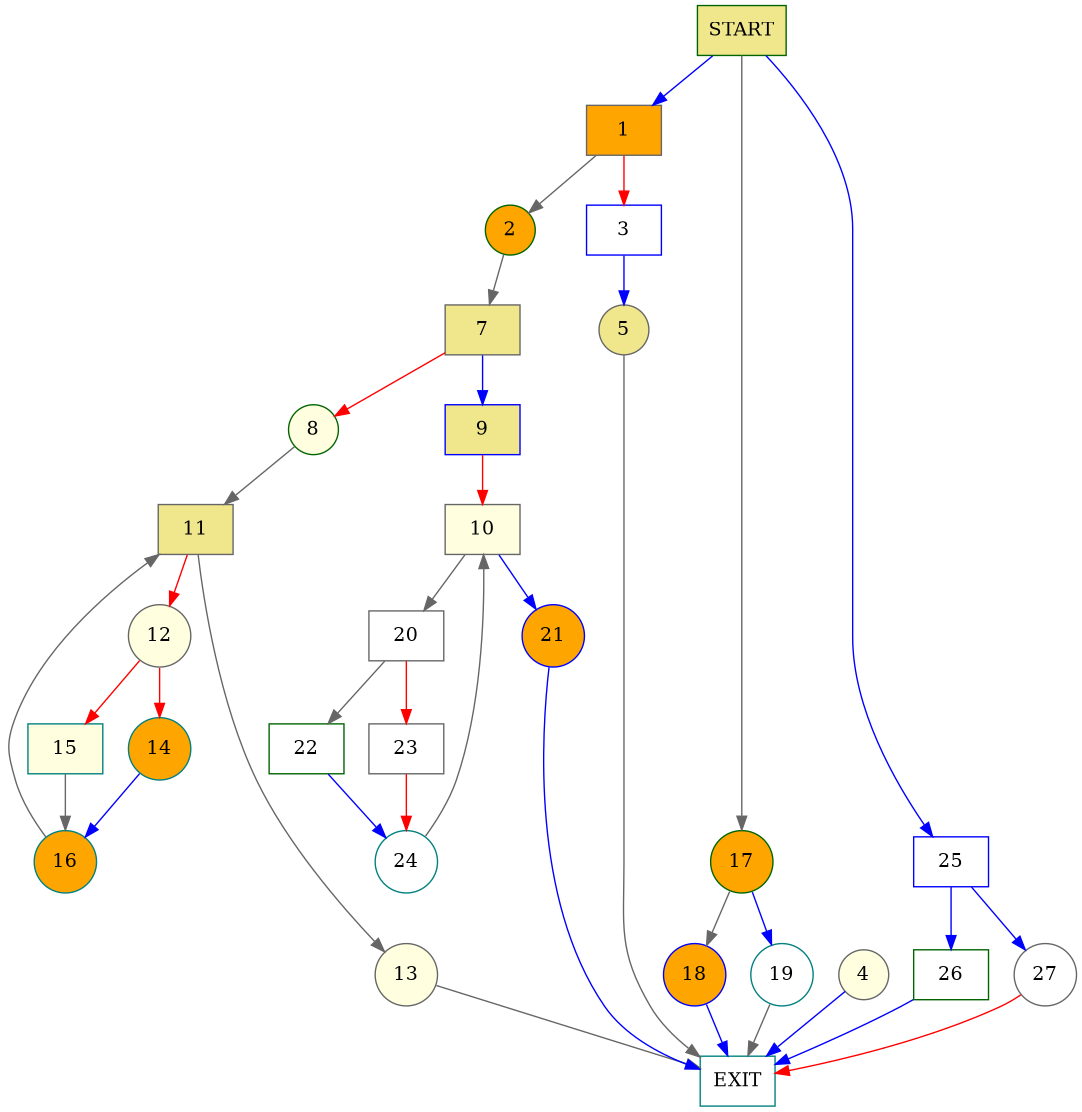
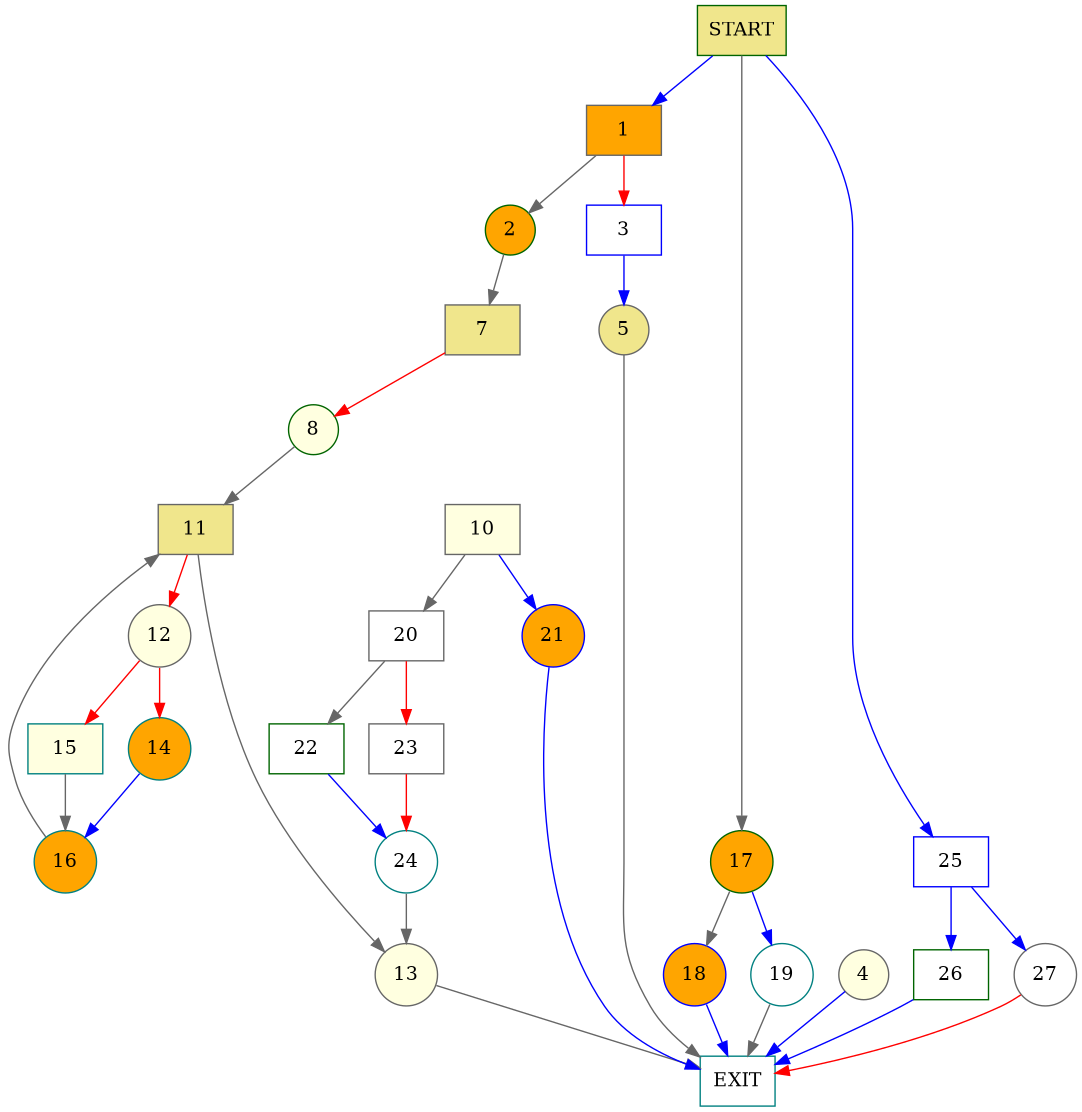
(483, 430) -> none
(474, 707) -> (406, 912)
